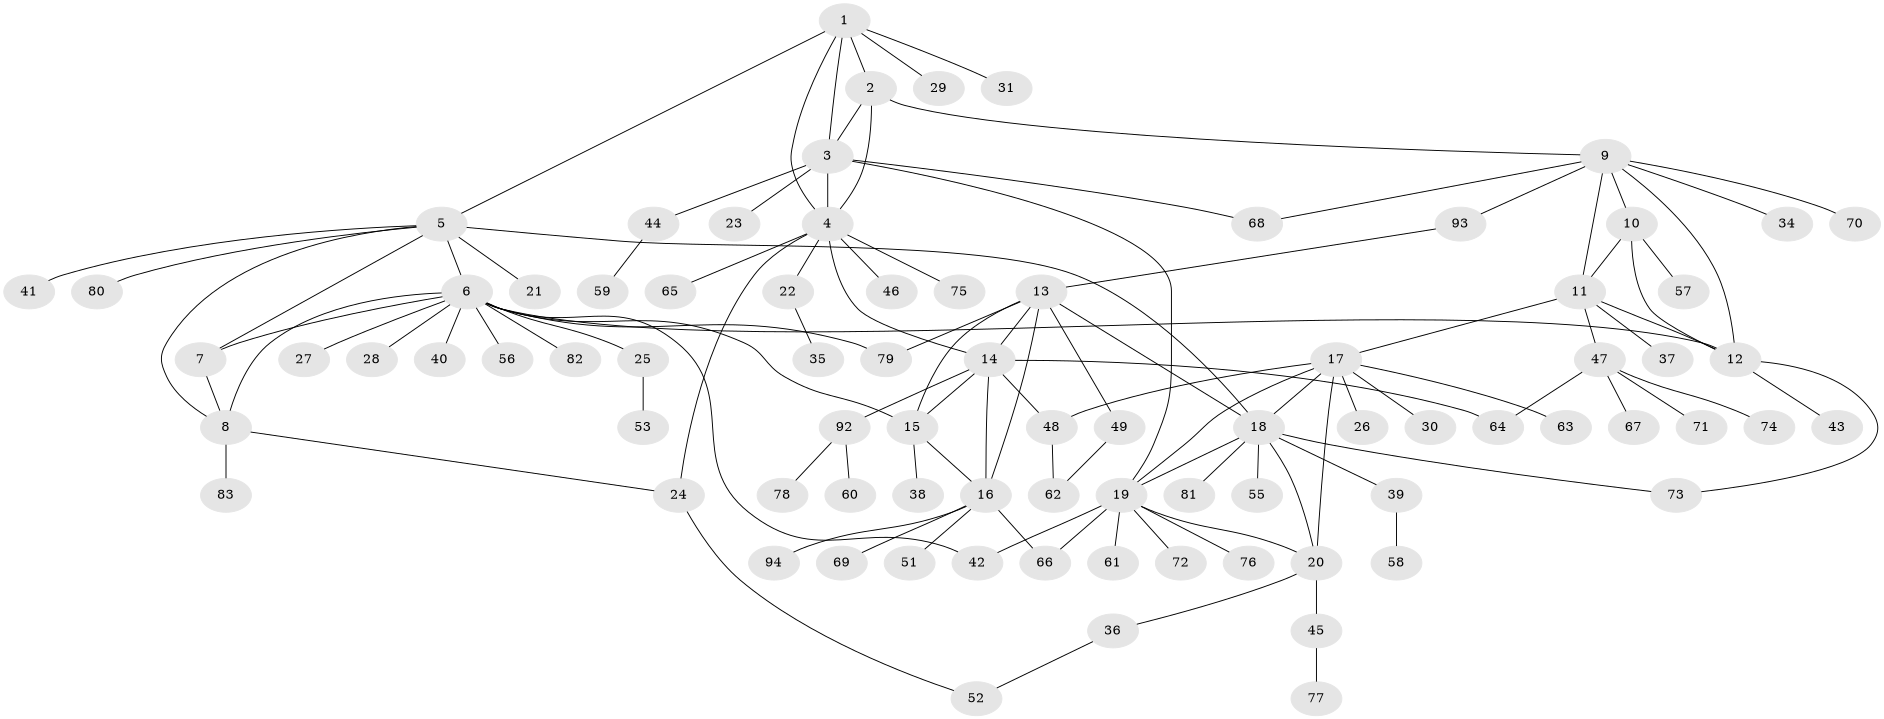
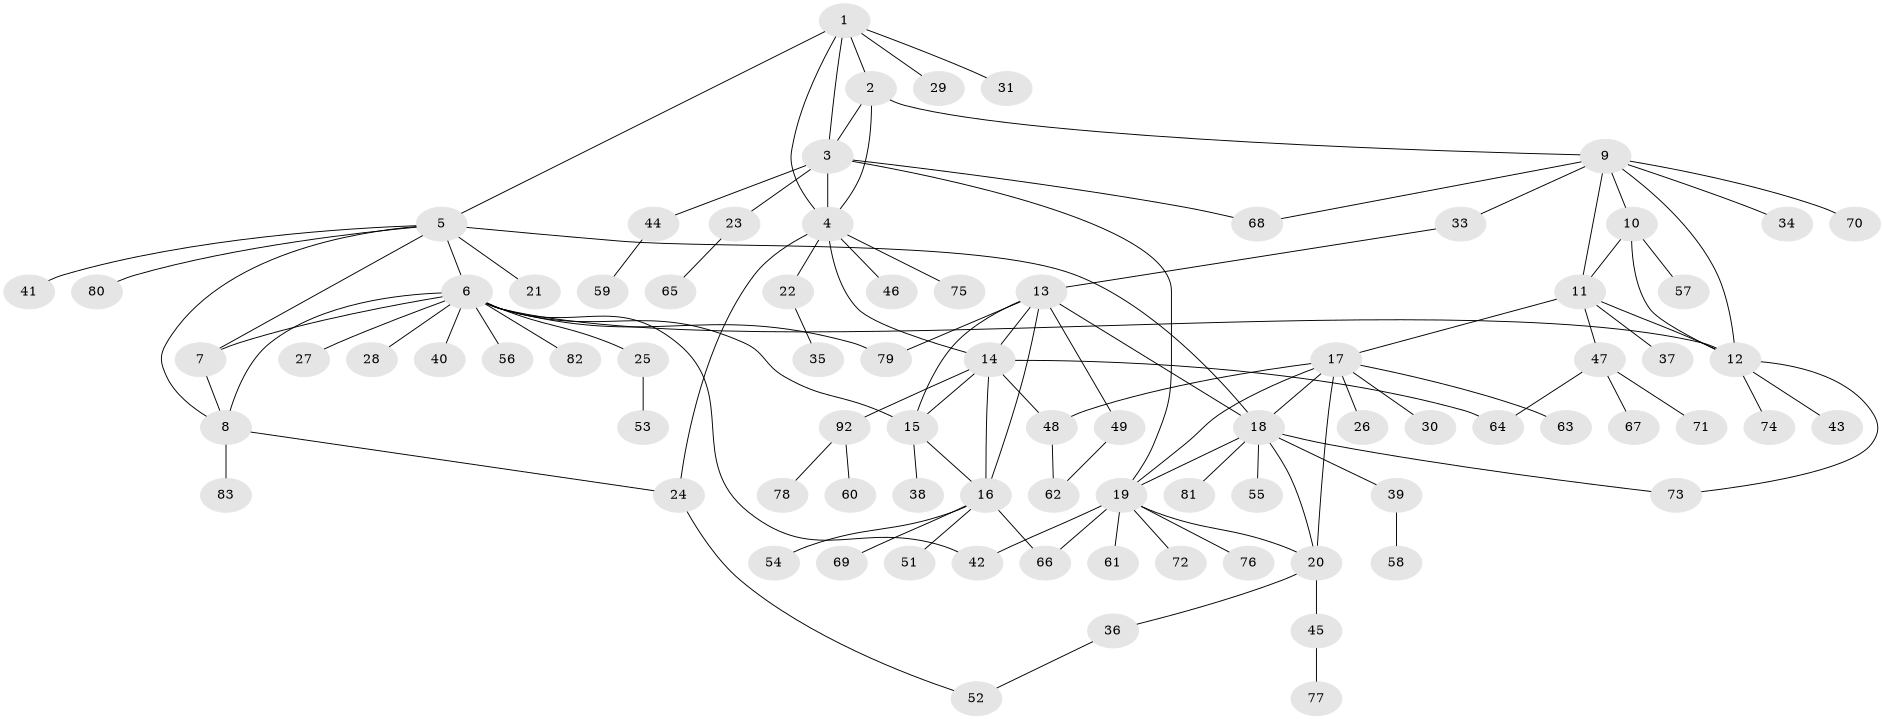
(1461, 224) -> (1461, 224)
(749, 258) -> (702, 258)
(1685, 394) -> (1752, 394)
(774, 563) -> (774, 563)
